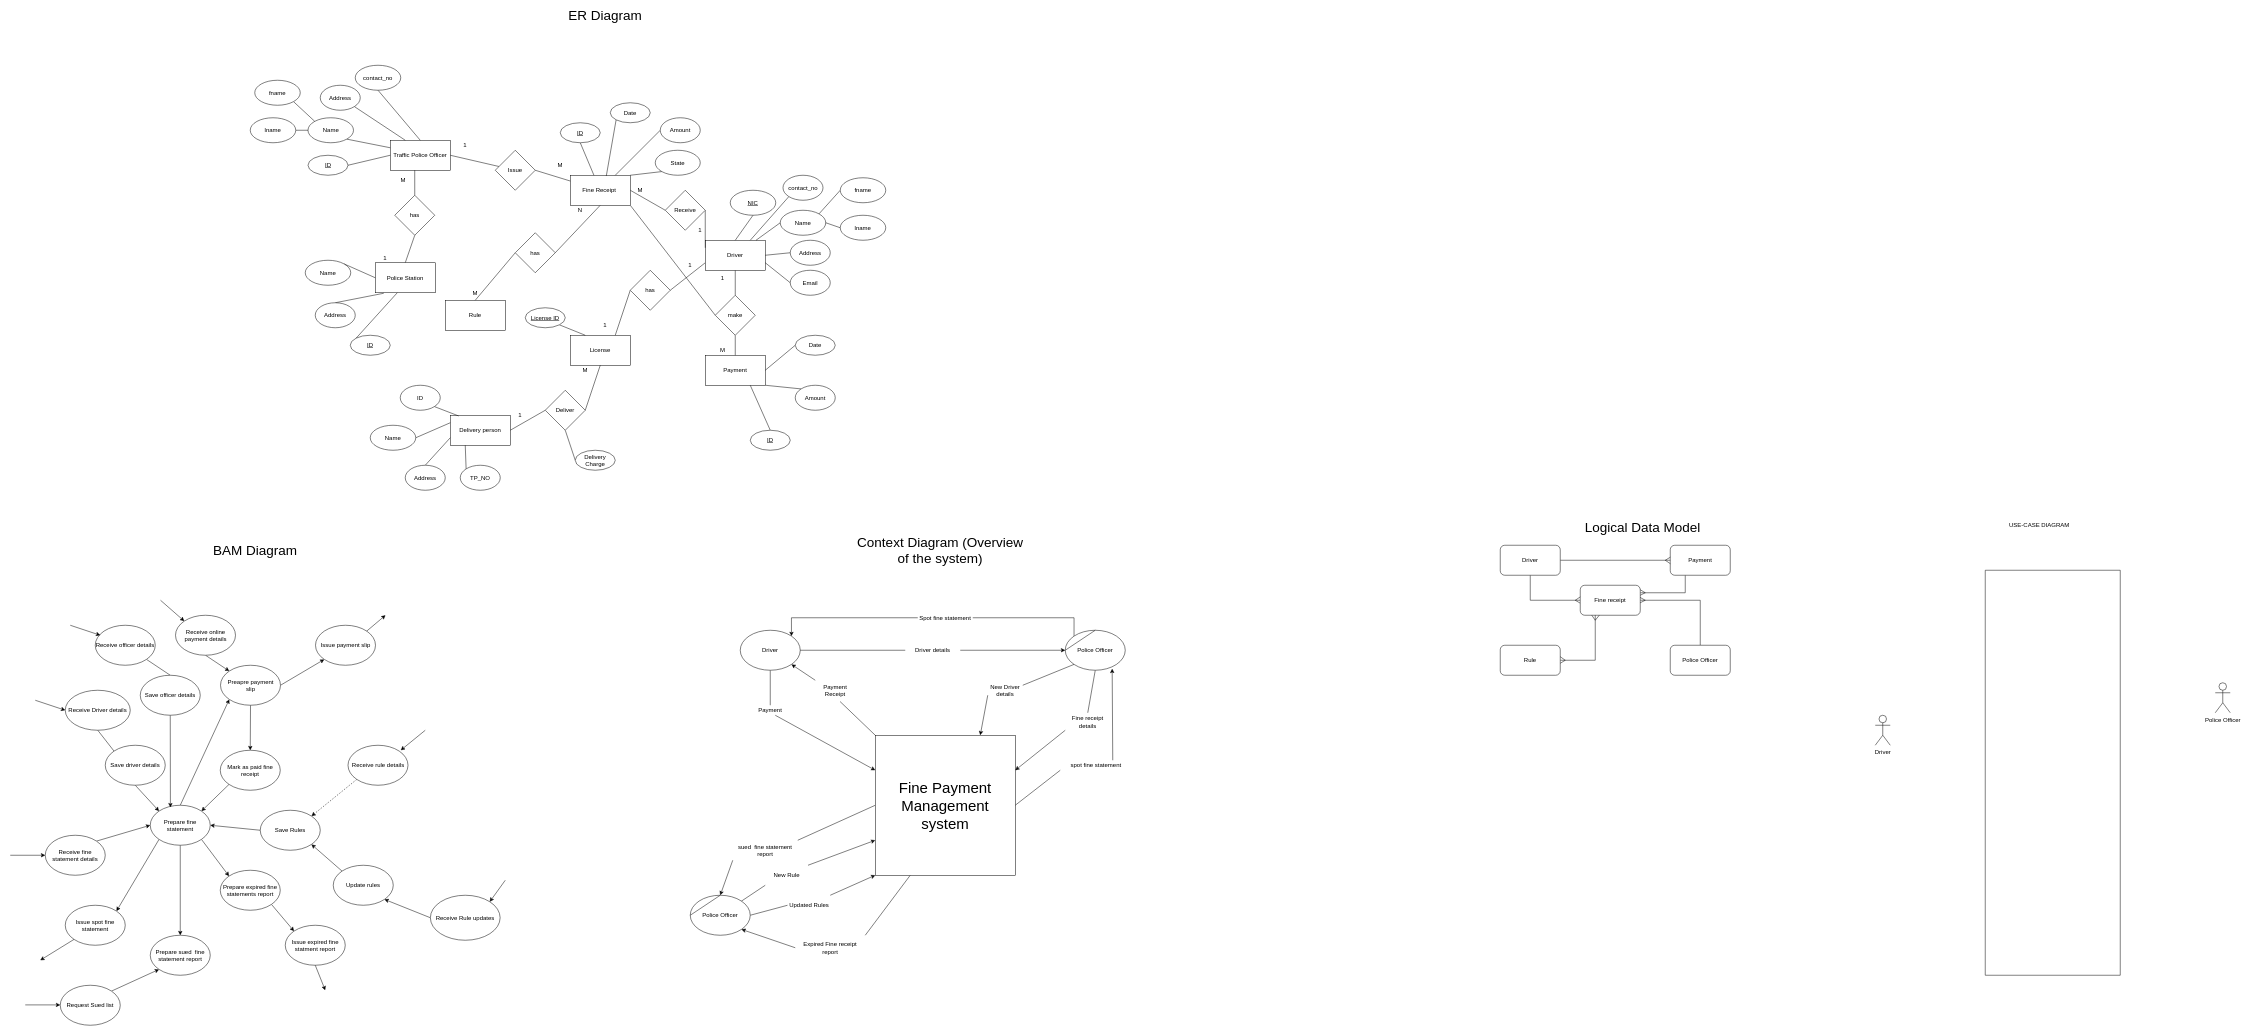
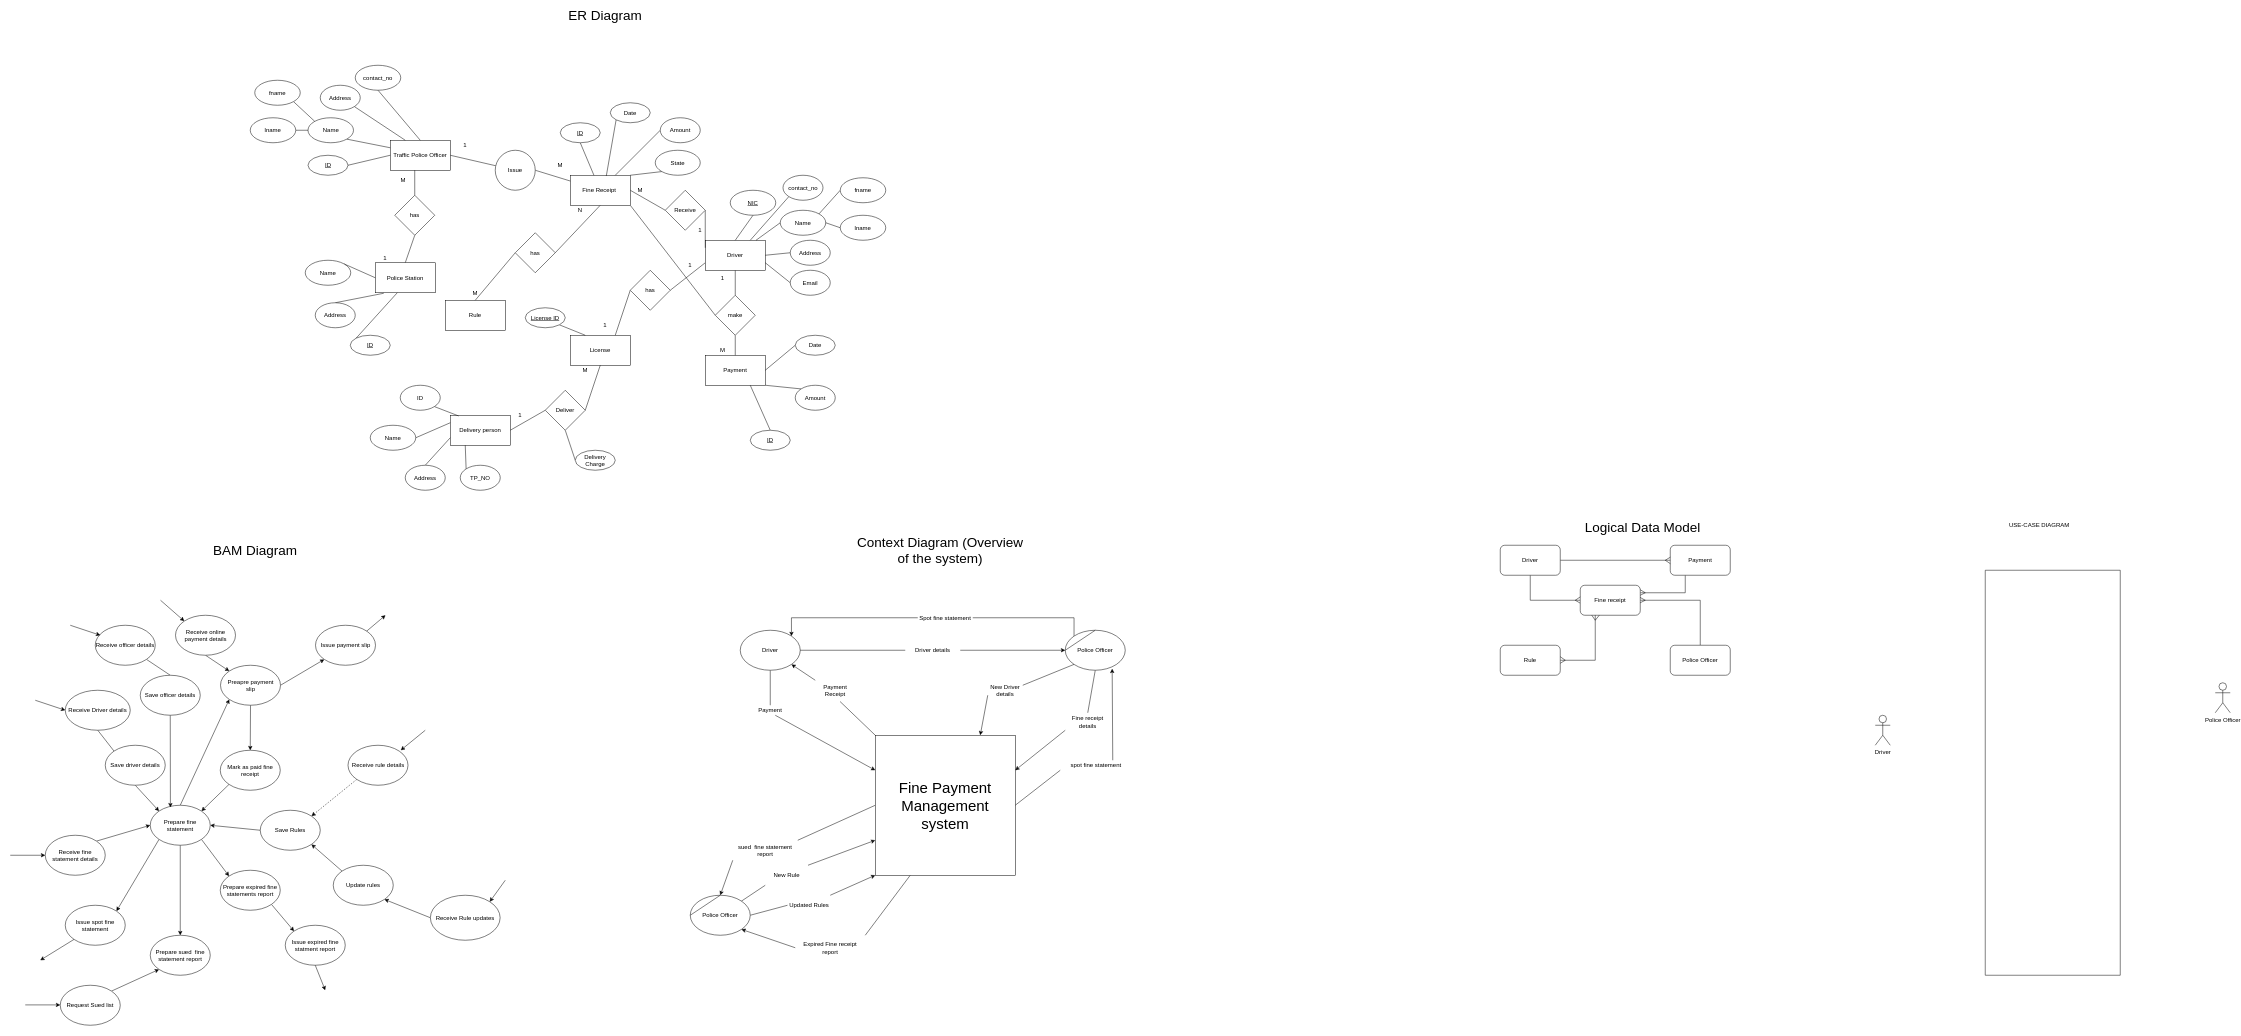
(515, 170) -> (515, 170)
